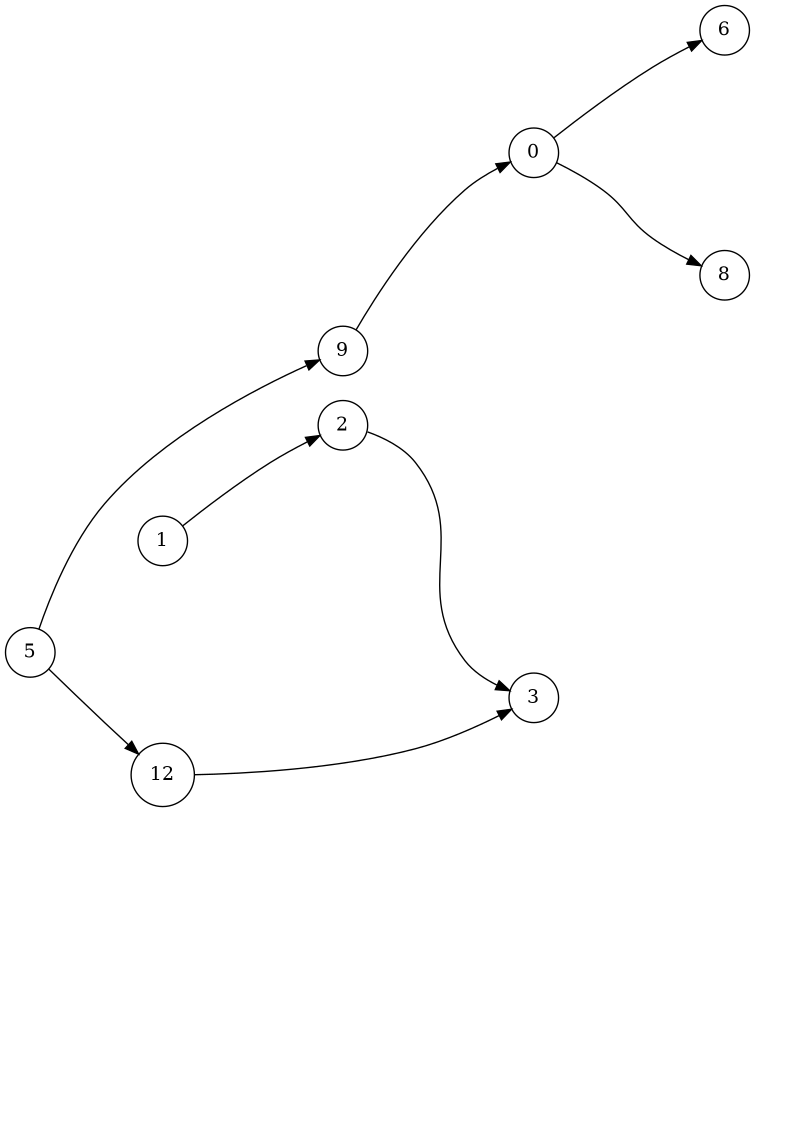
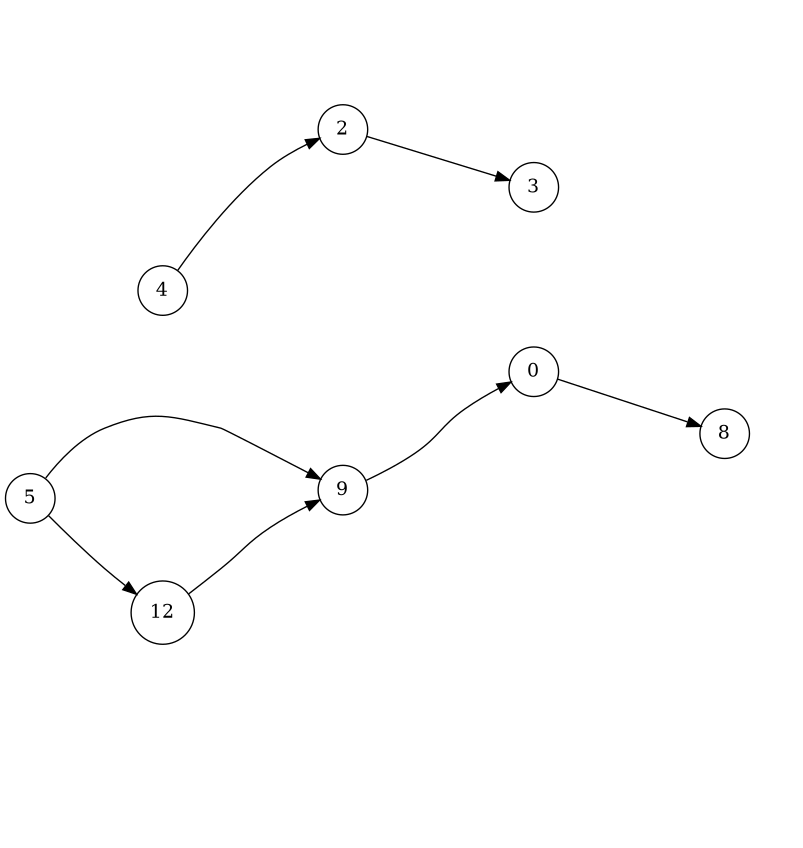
(725, 30) -> none
(163, 541) -> (163, 291)
(350, 762) -> (245, 547)
